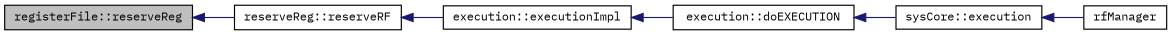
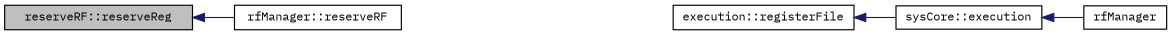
(99, 18) -> (99, 18)
(318, 18) -> (318, 18)
(537, 18) -> none
(764, 18) -> (764, 18)
